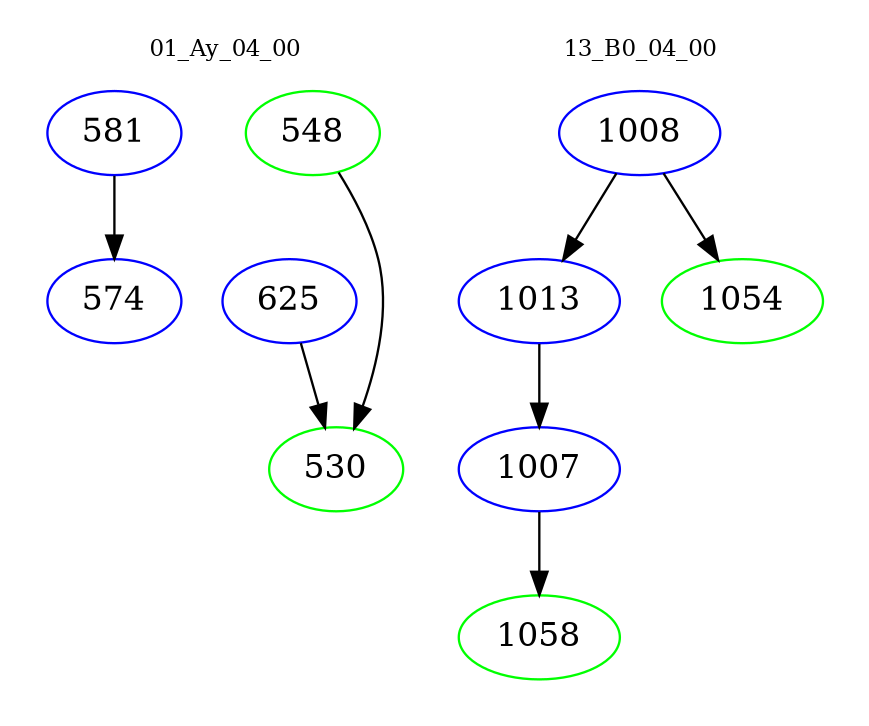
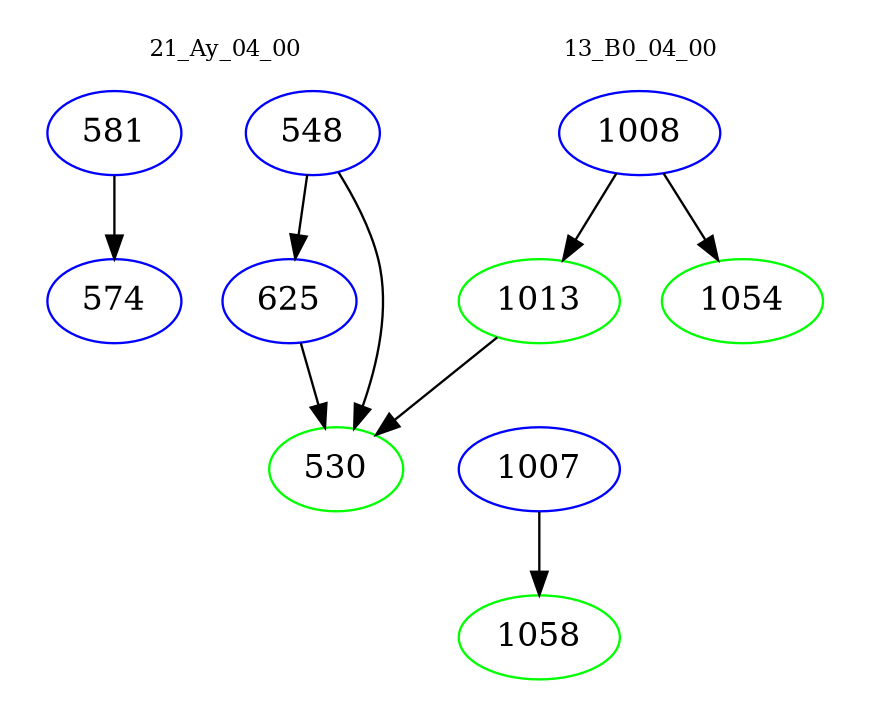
(225, 50) -> (225, 50)
(313, 133) -> (313, 133)
none -> (303, 205)
(539, 301) -> (539, 301)
(539, 374) -> (456, 370)
